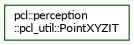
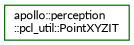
(67, 23) -> (67, 23)
